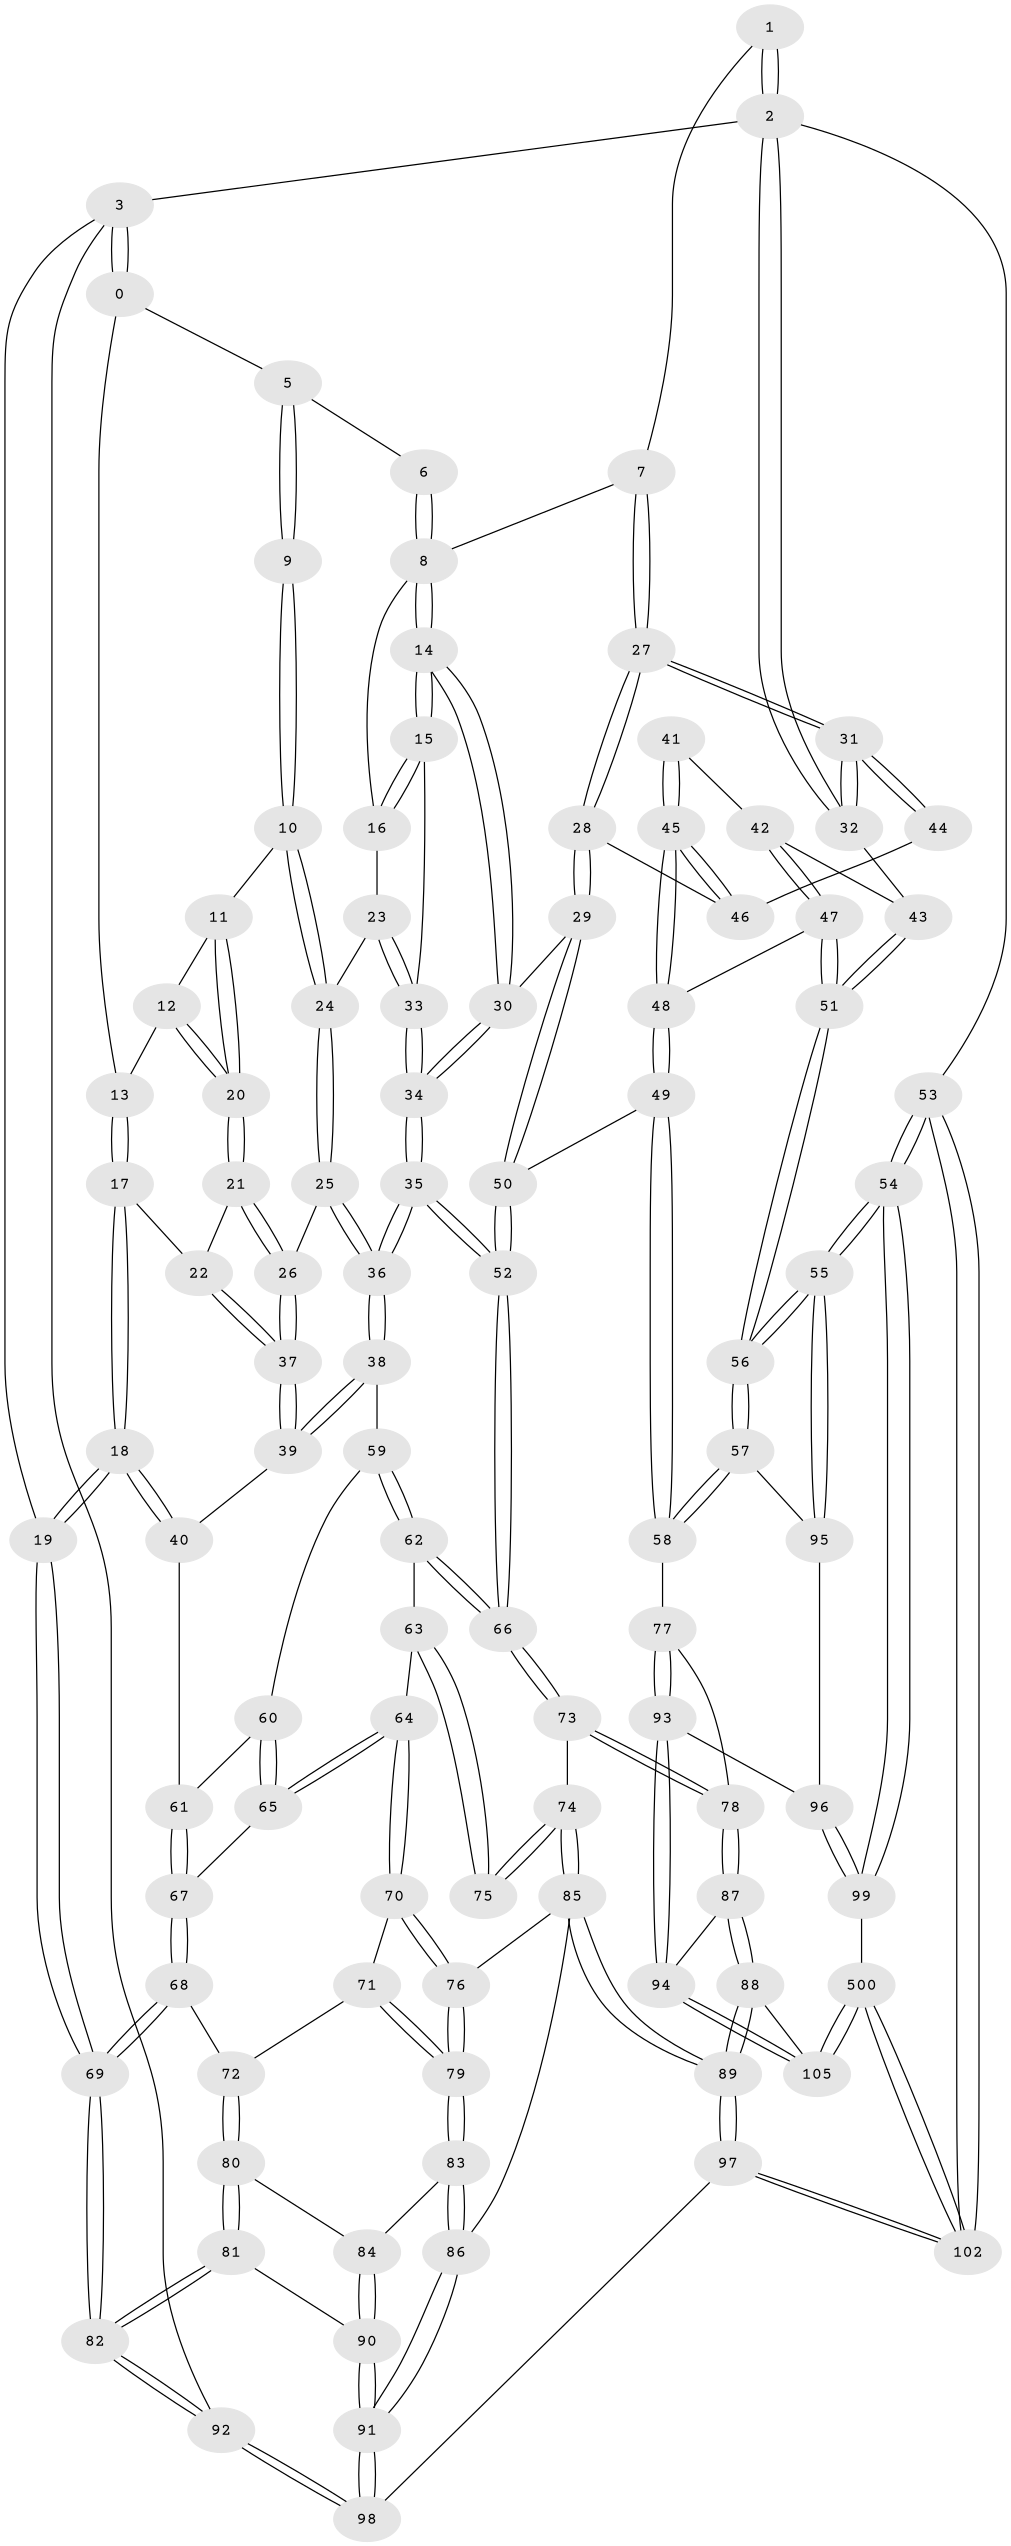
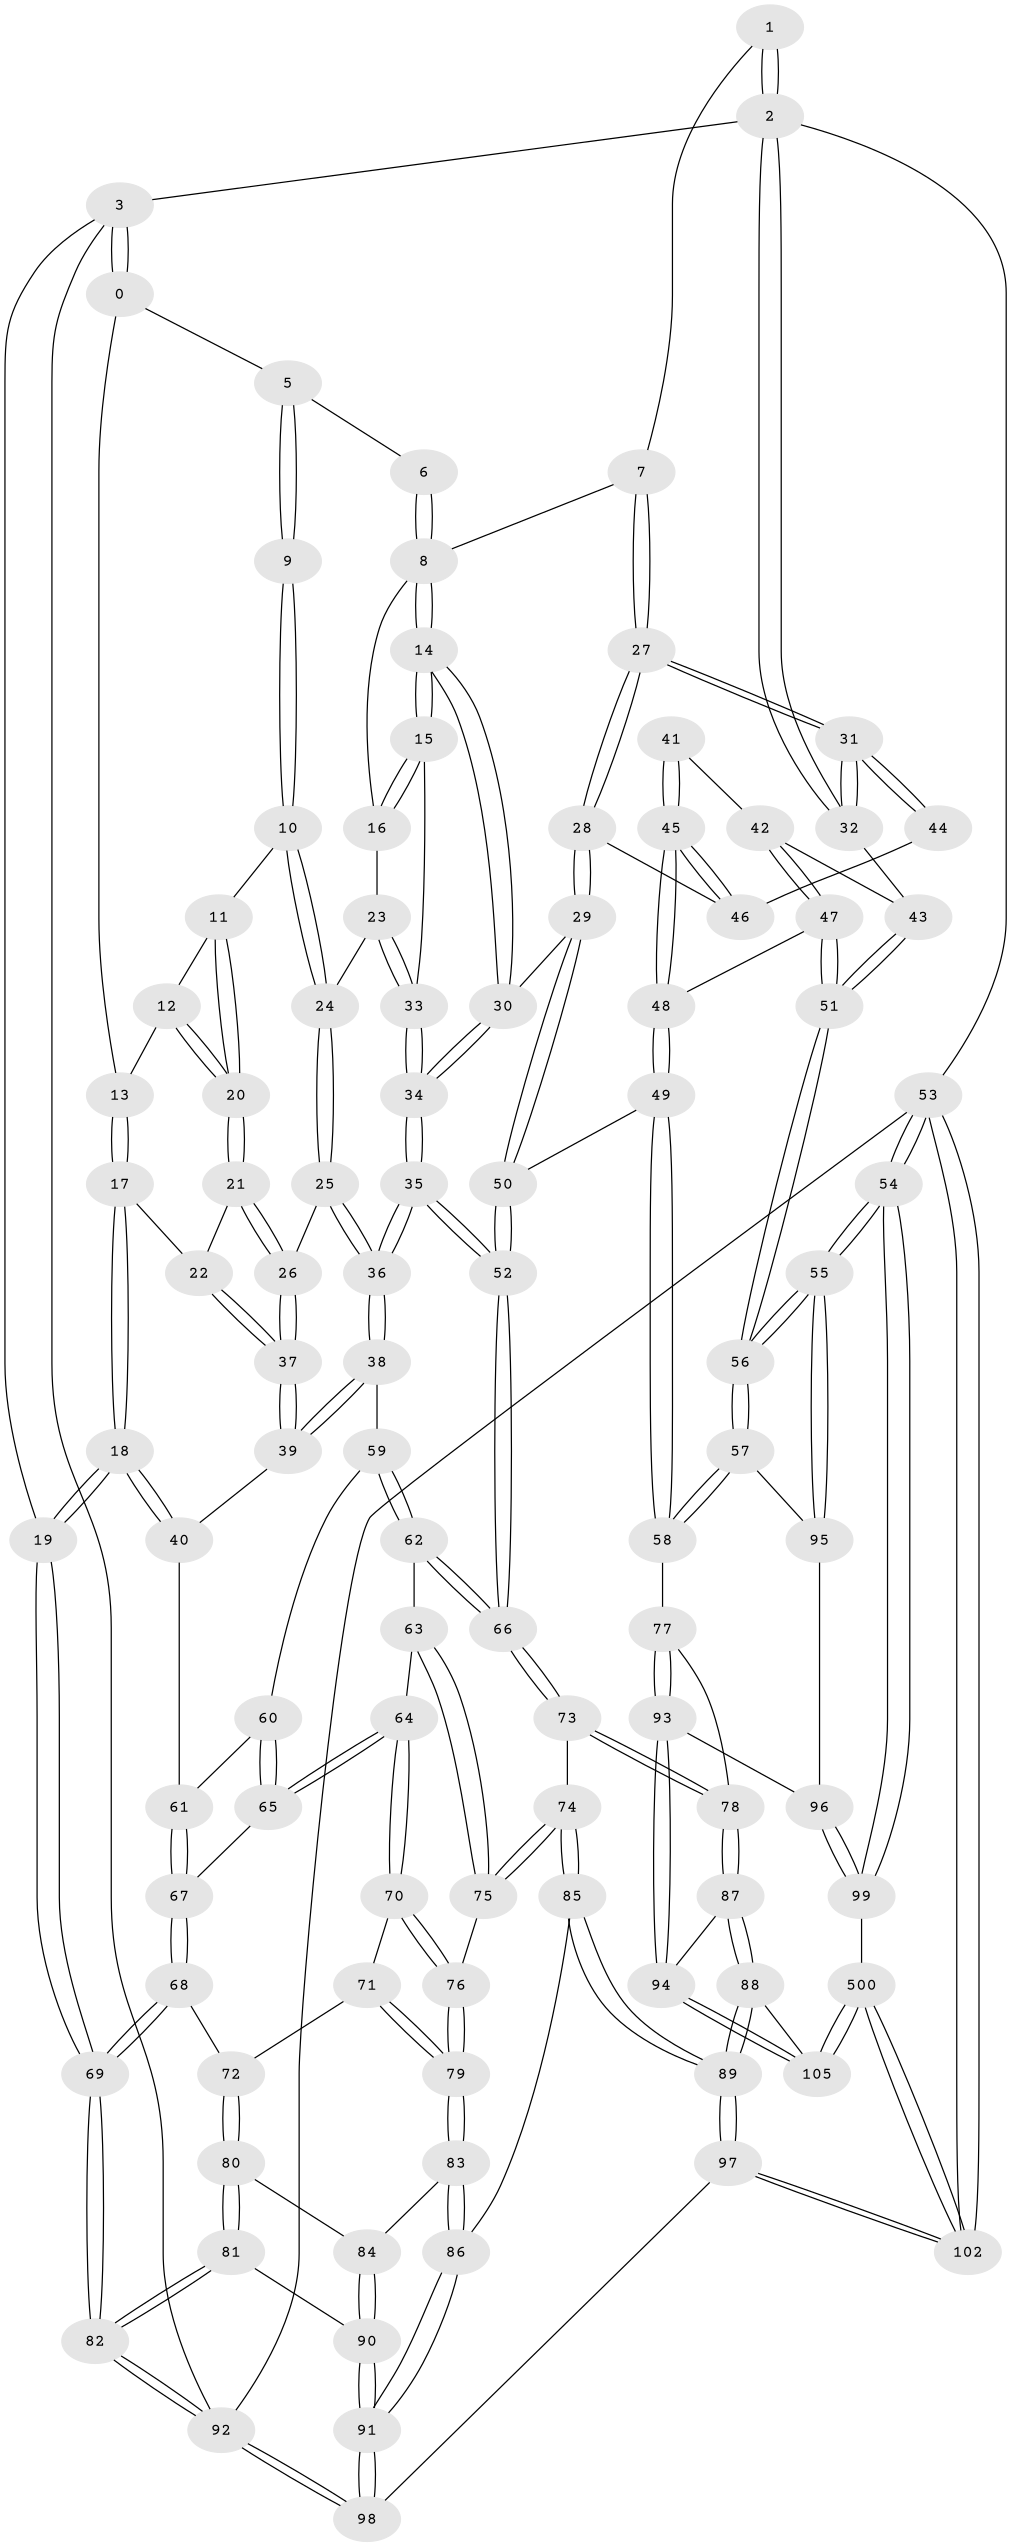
none -> (343, 1634)
(514, 1941) -> (470, 1941)
